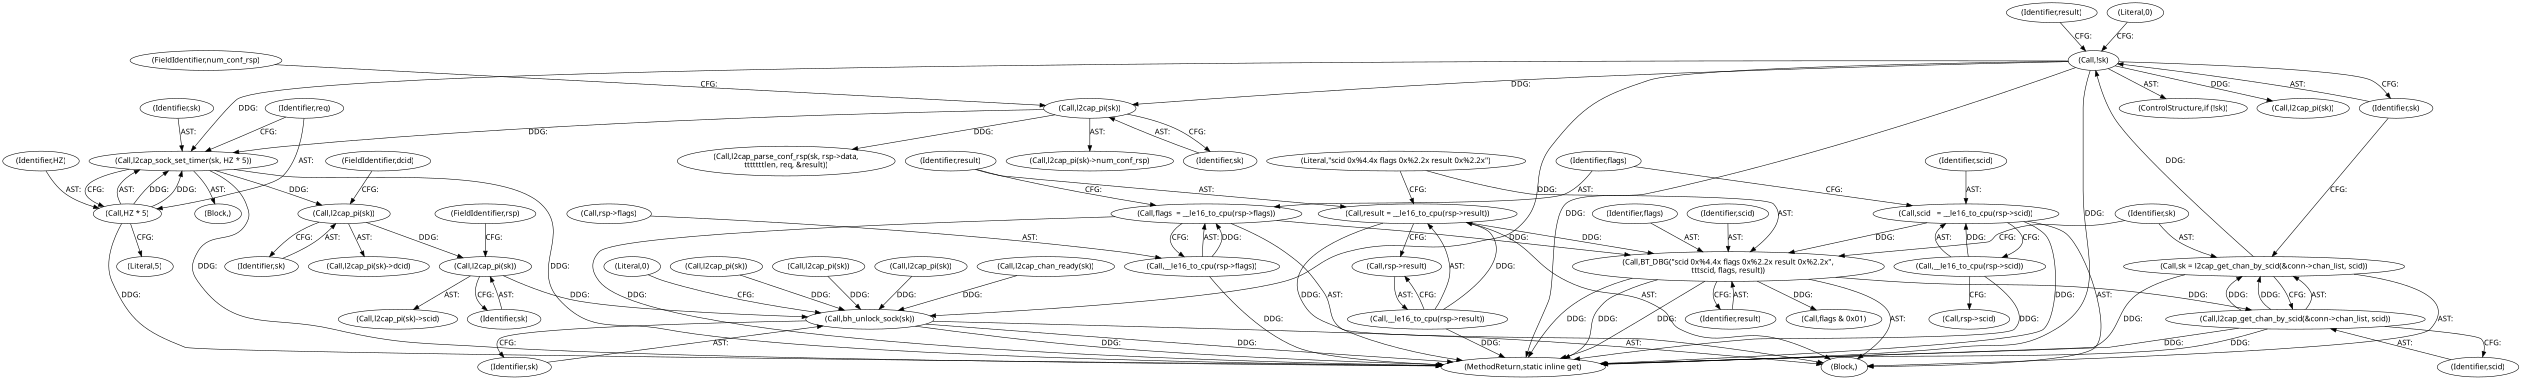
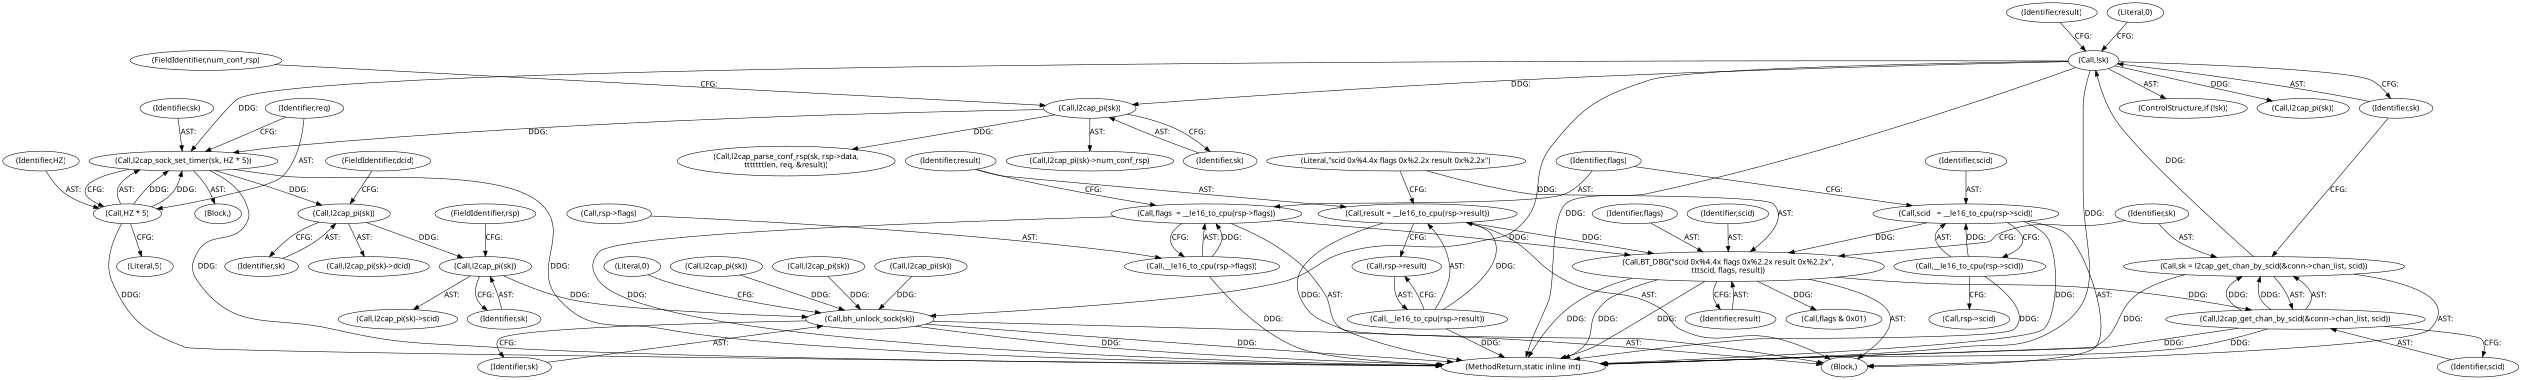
(1046, 267) -> none
(2298, 295) -> (2298, 295)
(1523, 367) -> (1523, 367)
